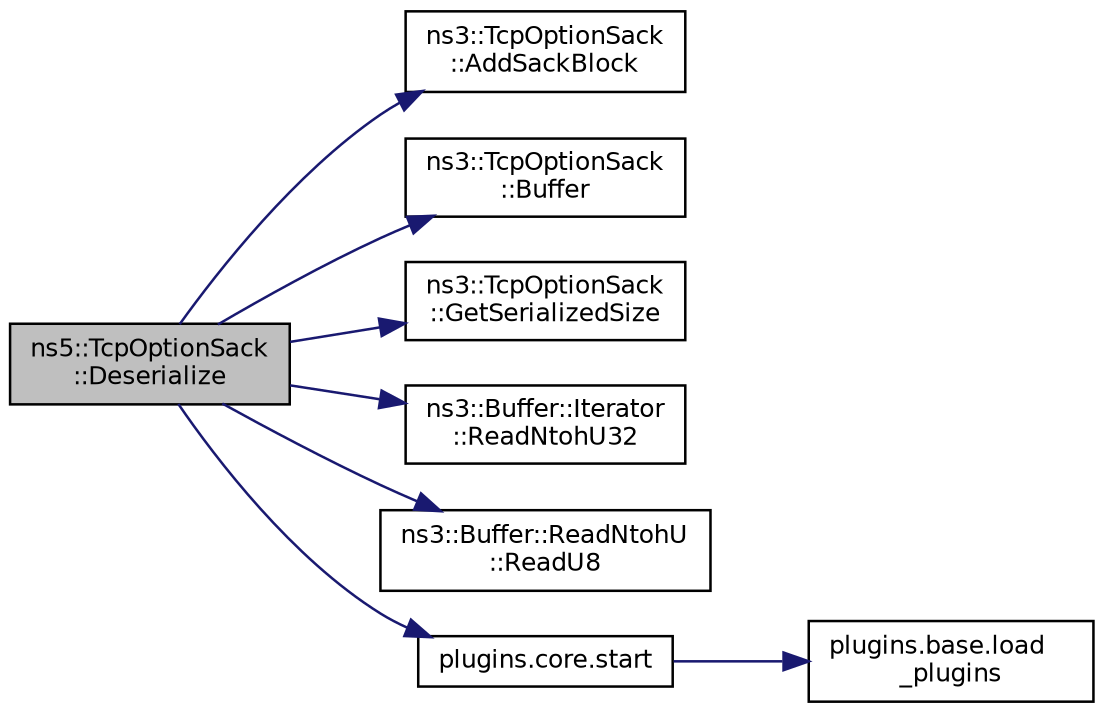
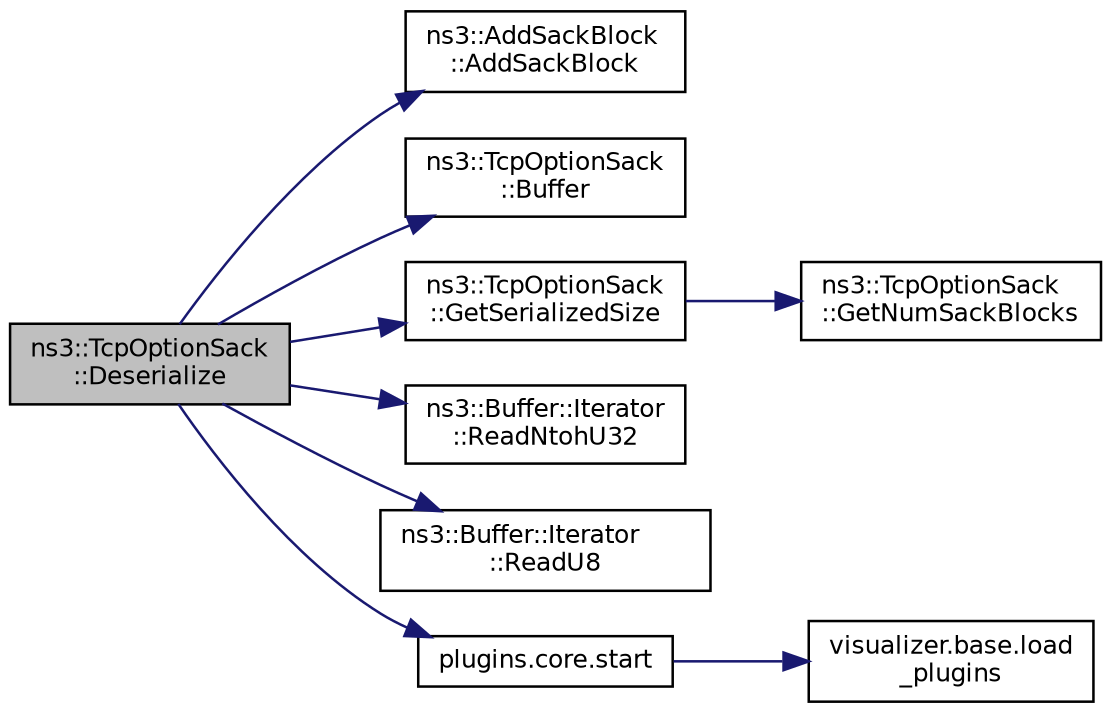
(545, 52) -> (545, 52)
none -> (951, 301)
(150, 364) -> (150, 364)
(545, 550) -> (545, 550)
(951, 661) -> (951, 661)
